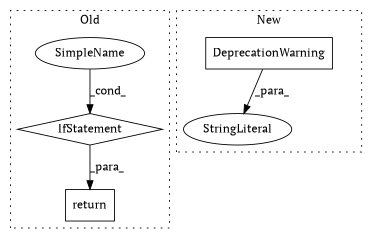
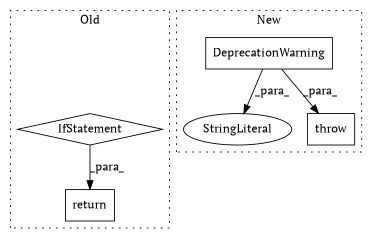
(90, 53) -> none
none -> (331, 129)
